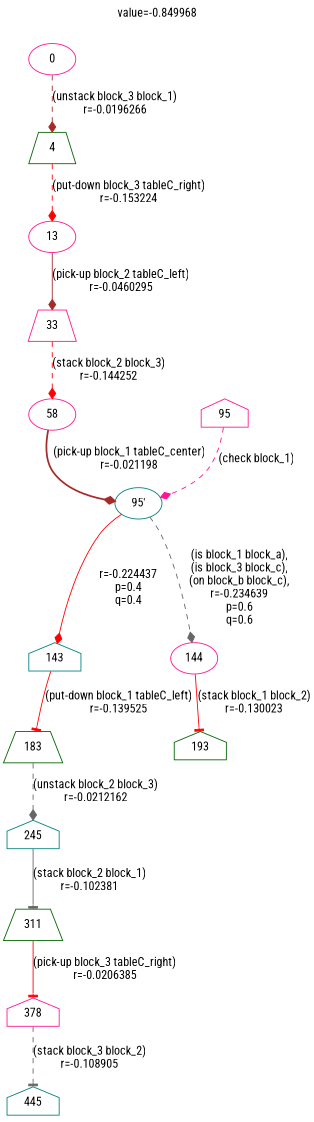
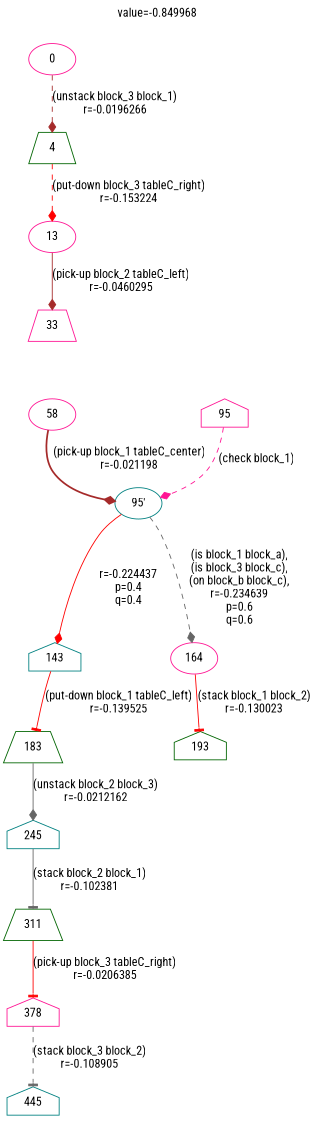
(52, 365) -> none
(194, 658) -> (194, 658)
(33, 786) -> (33, 786)
